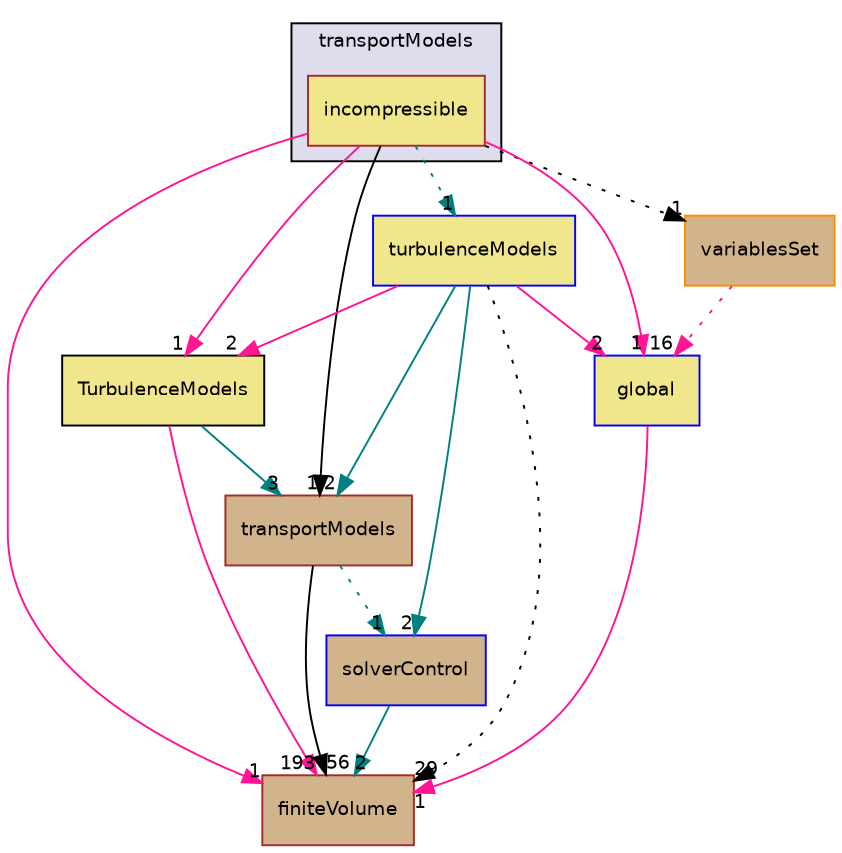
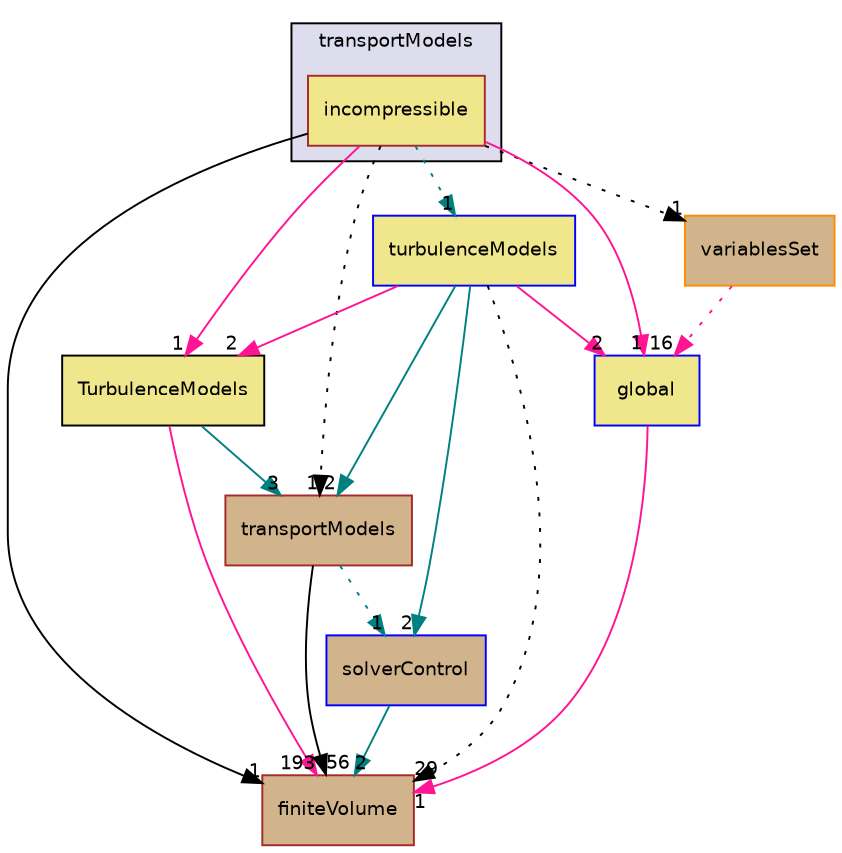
(340, 292) -> (340, 292)
(8, 430) -> (8, 430)
